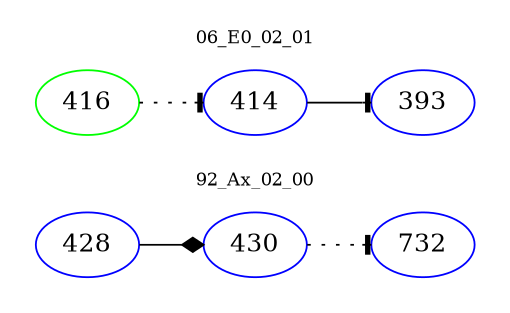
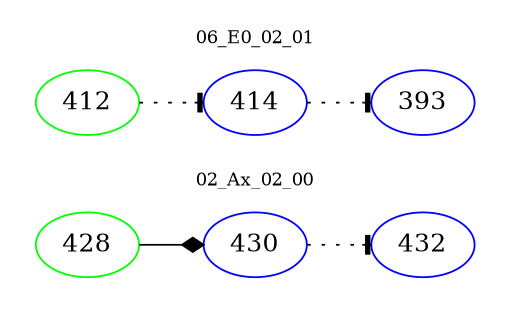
(87, 103) -> (87, 103)
(335, 103) -> (335, 103)
(255, 181) -> (255, 181)
(87, 245) -> (87, 245)
(423, 245) -> (423, 245)
